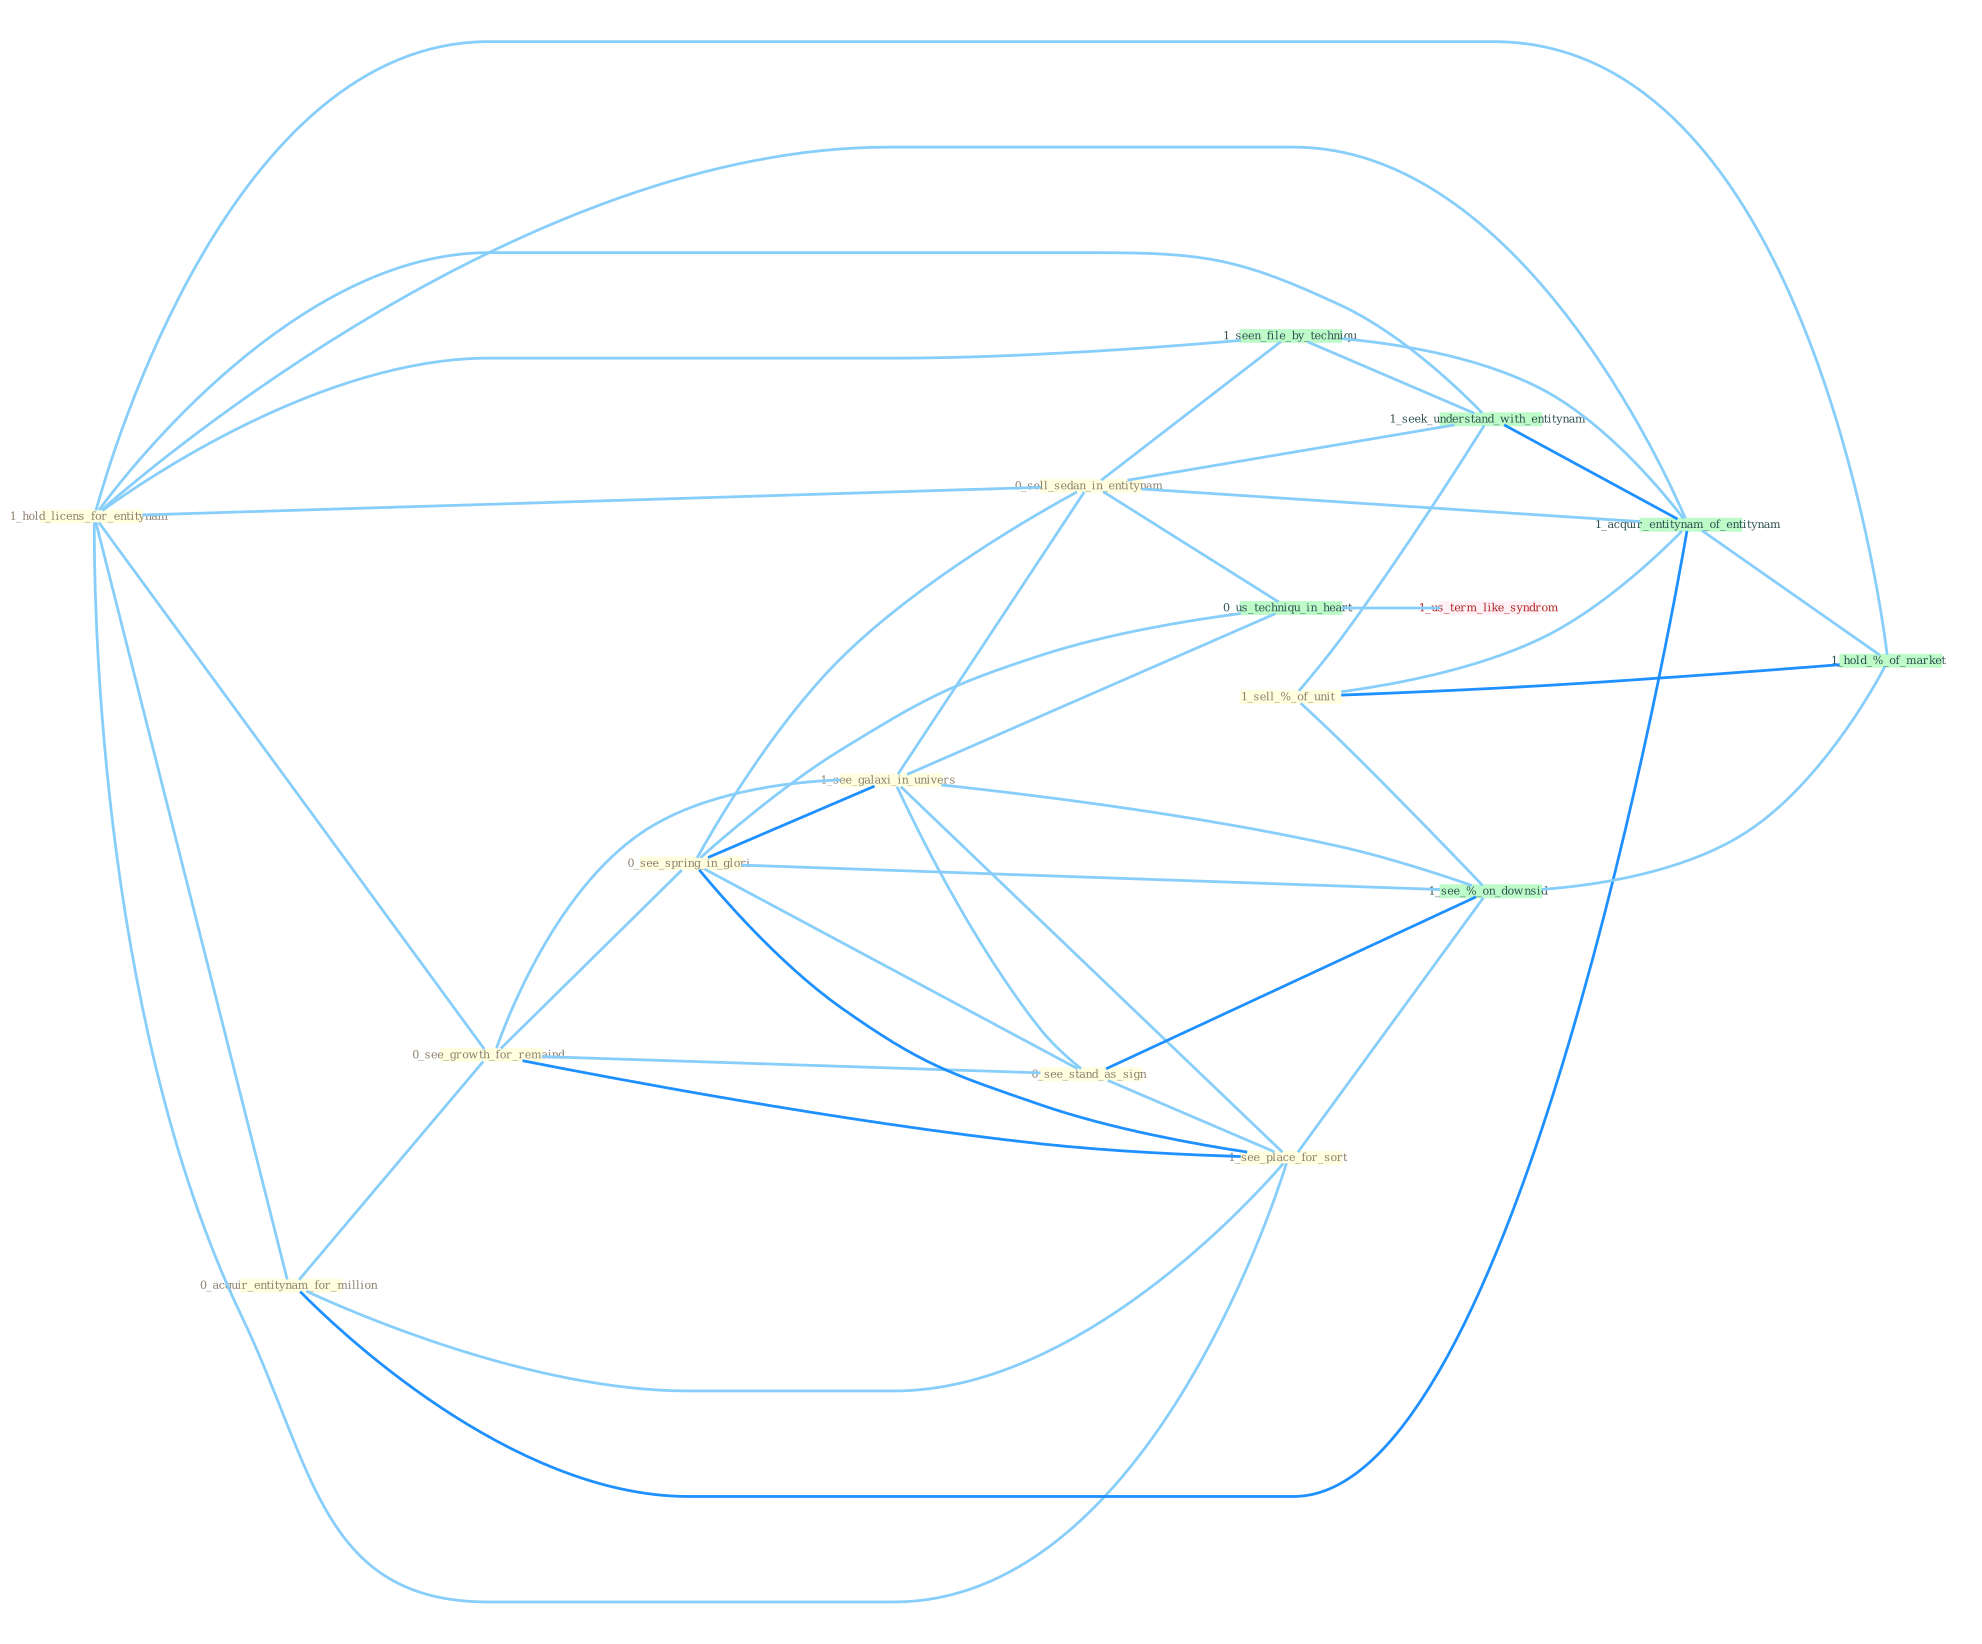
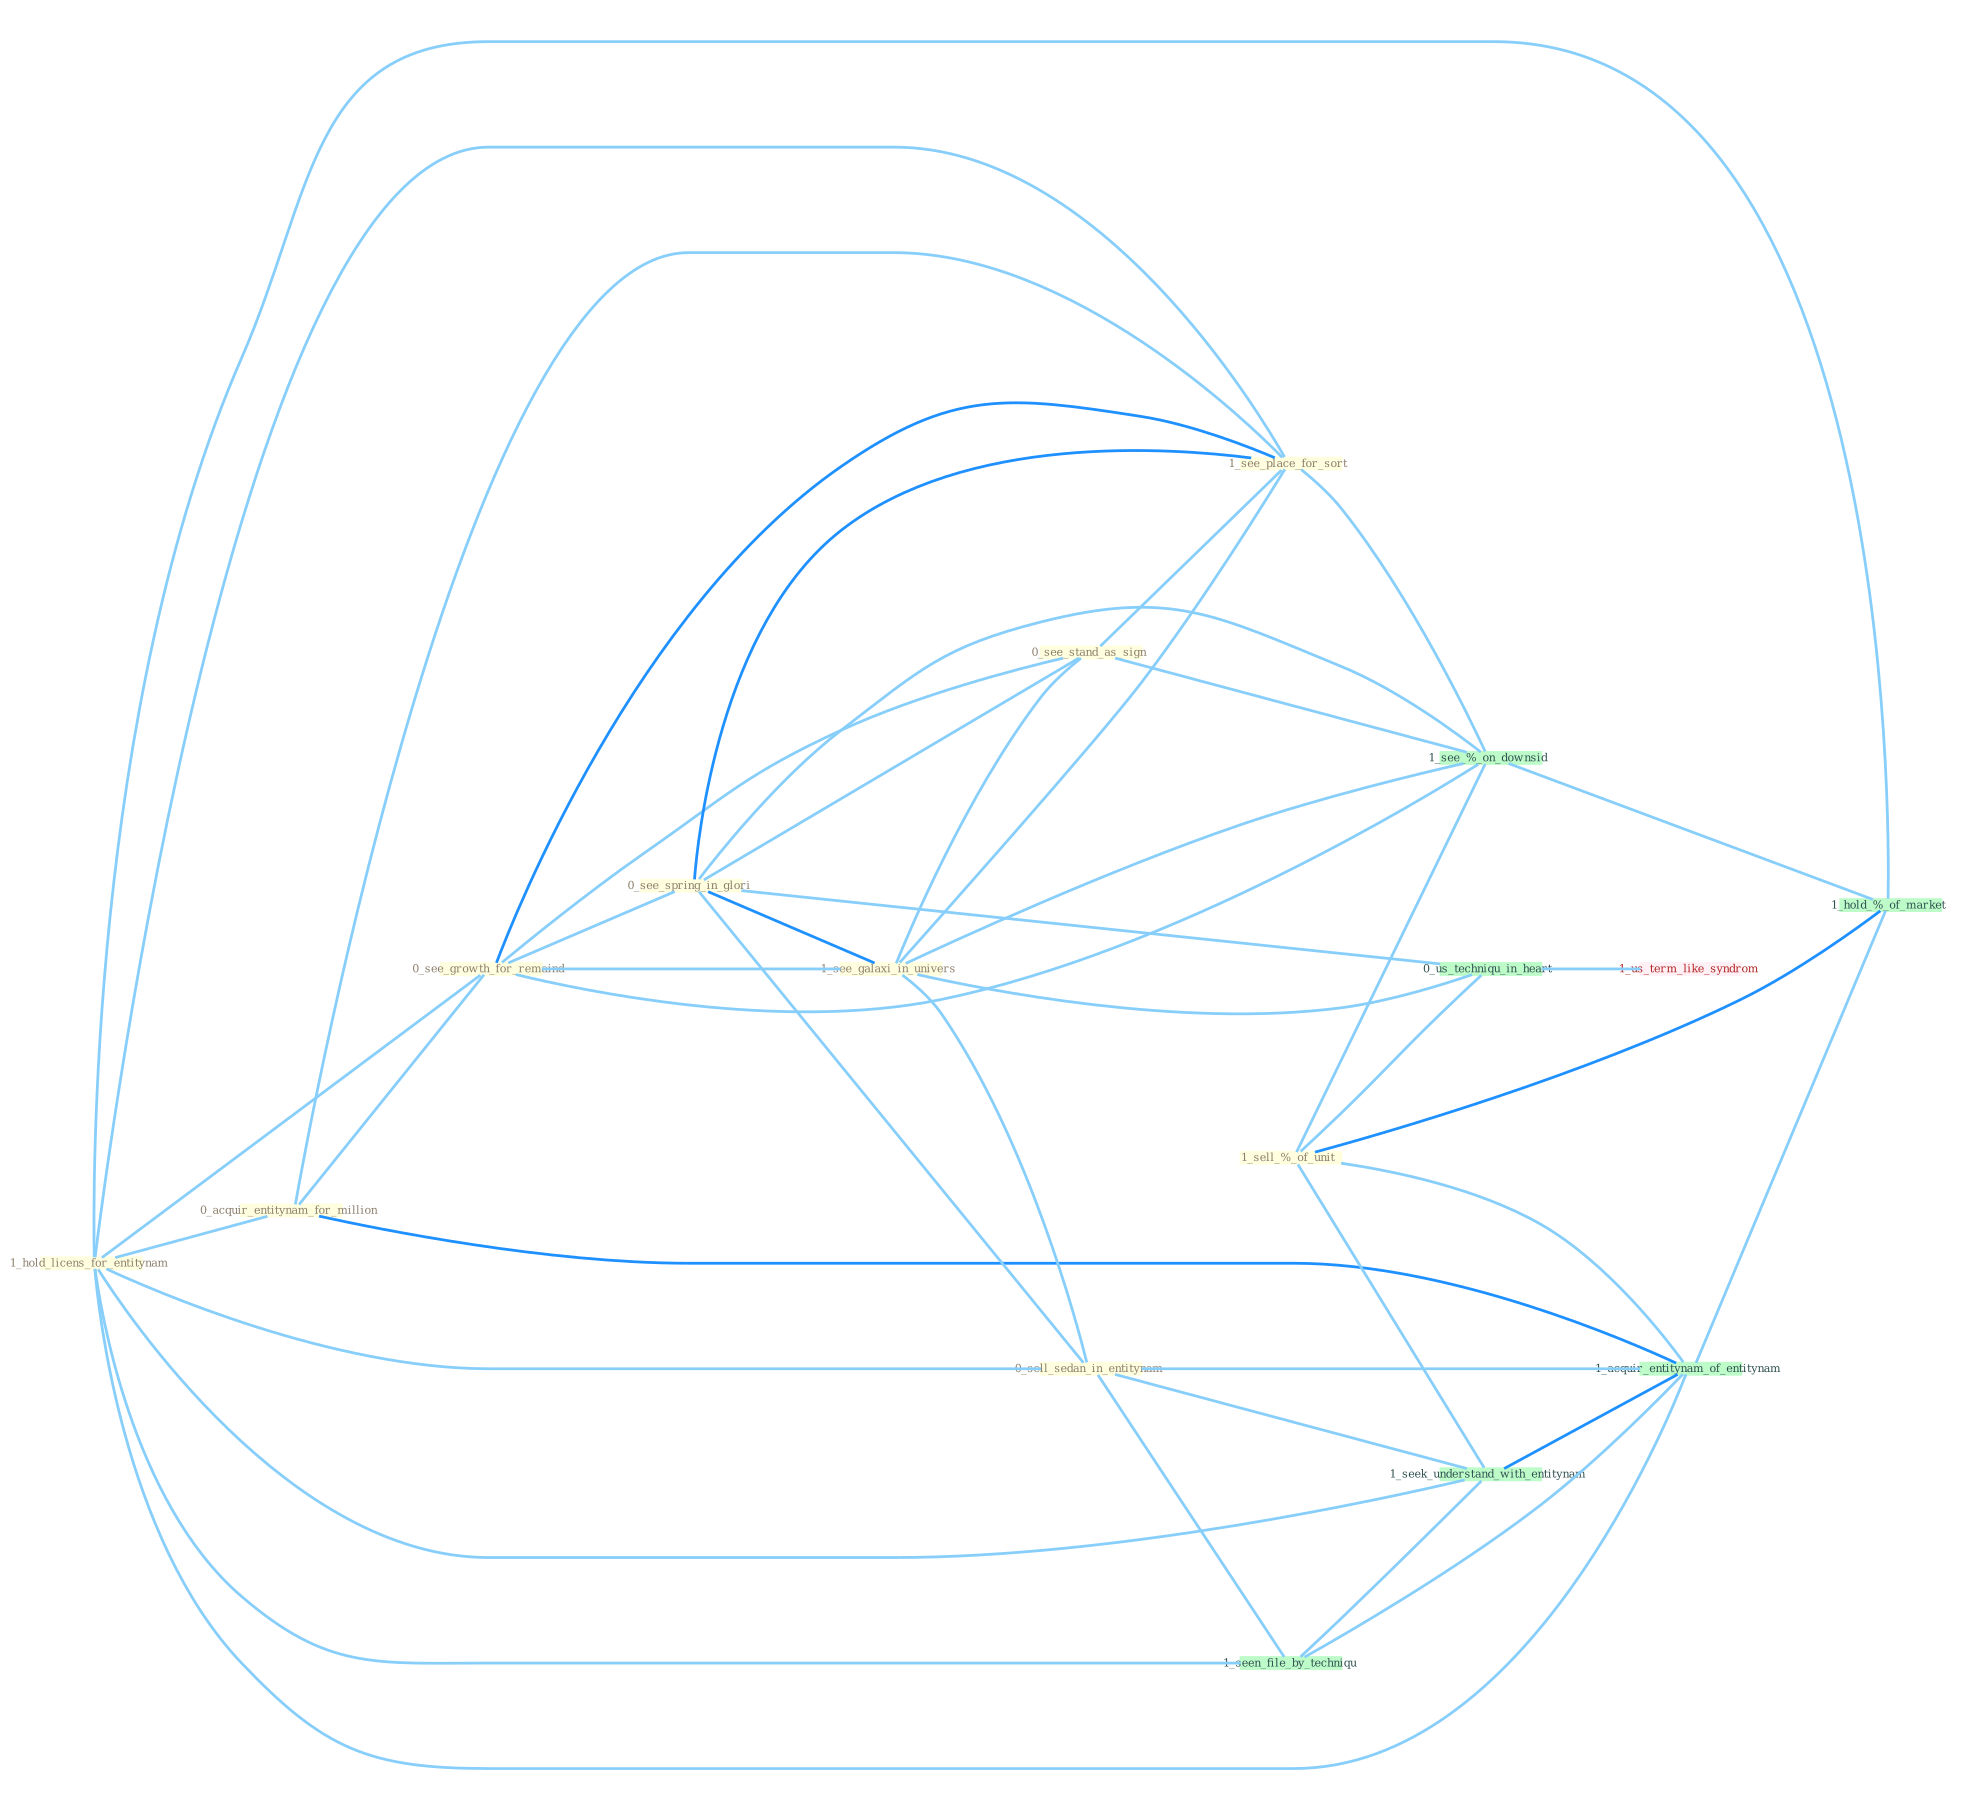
(1191, 547) -> (1391, 1063)
none -> (1043, 972)
(1291, 983) -> (1291, 705)
